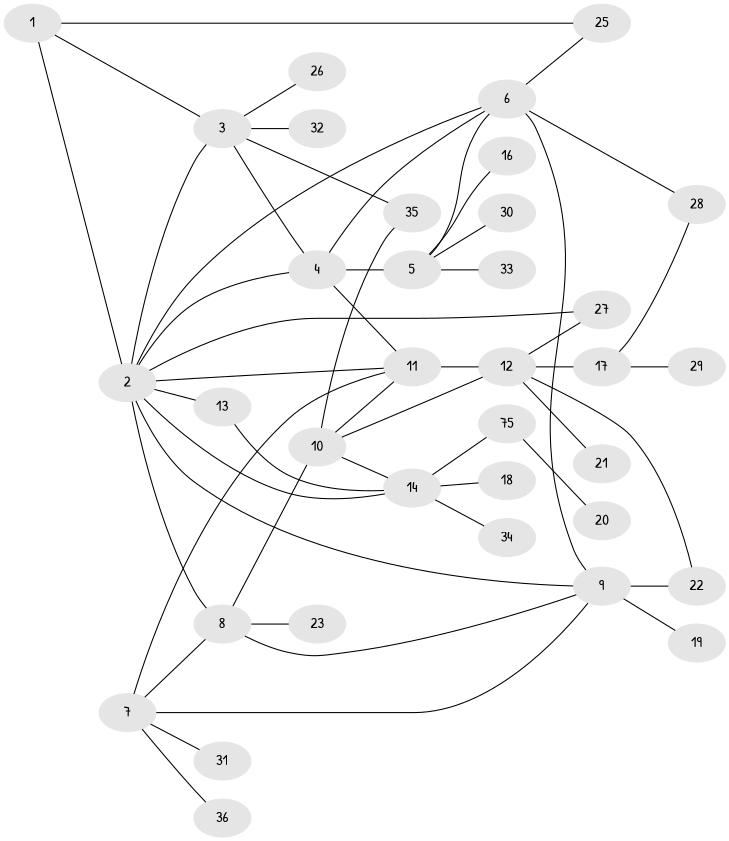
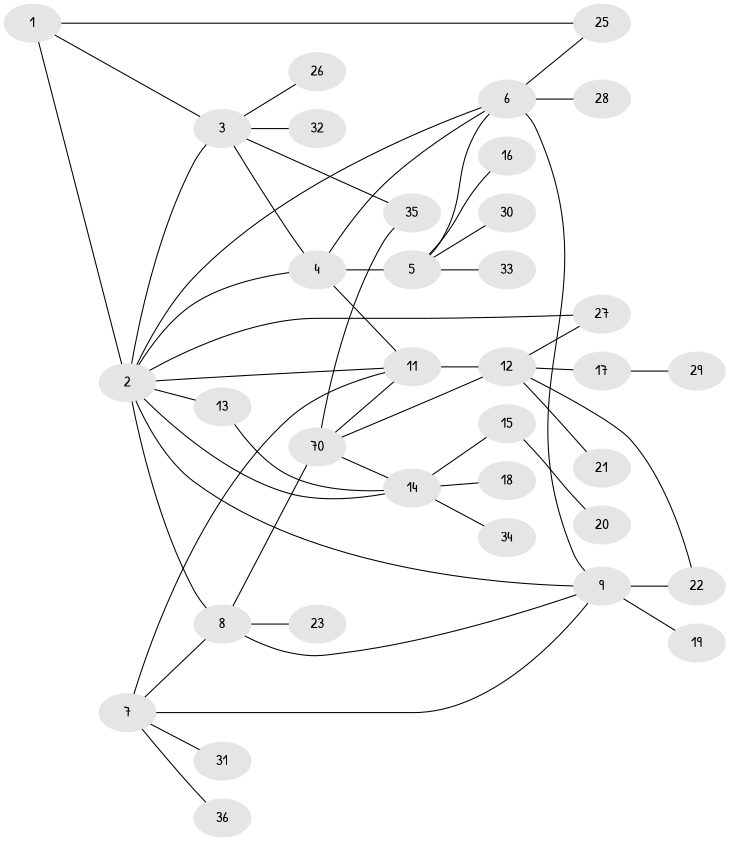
(659, 290) -> none
(507, 424) -> (507, 424)
(317, 447) -> (317, 447)
